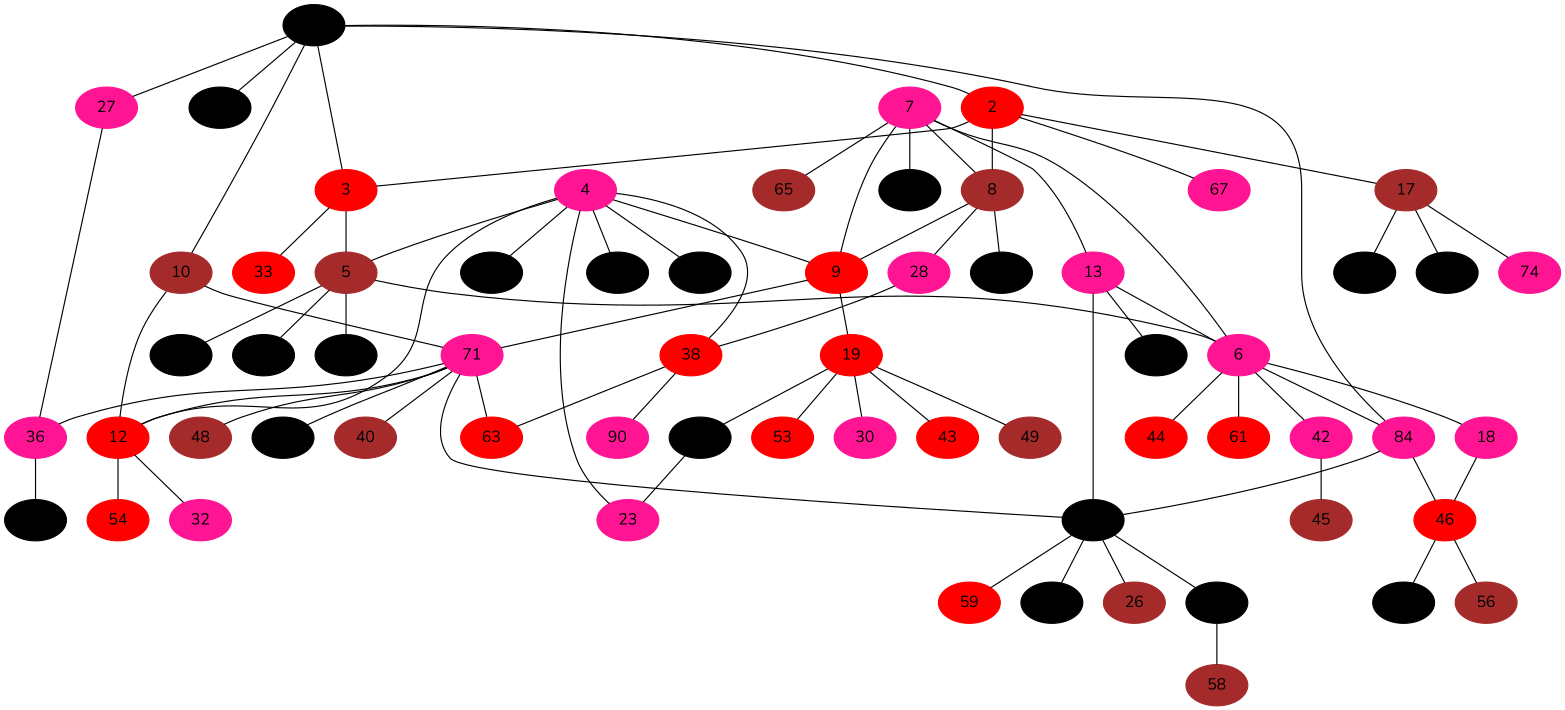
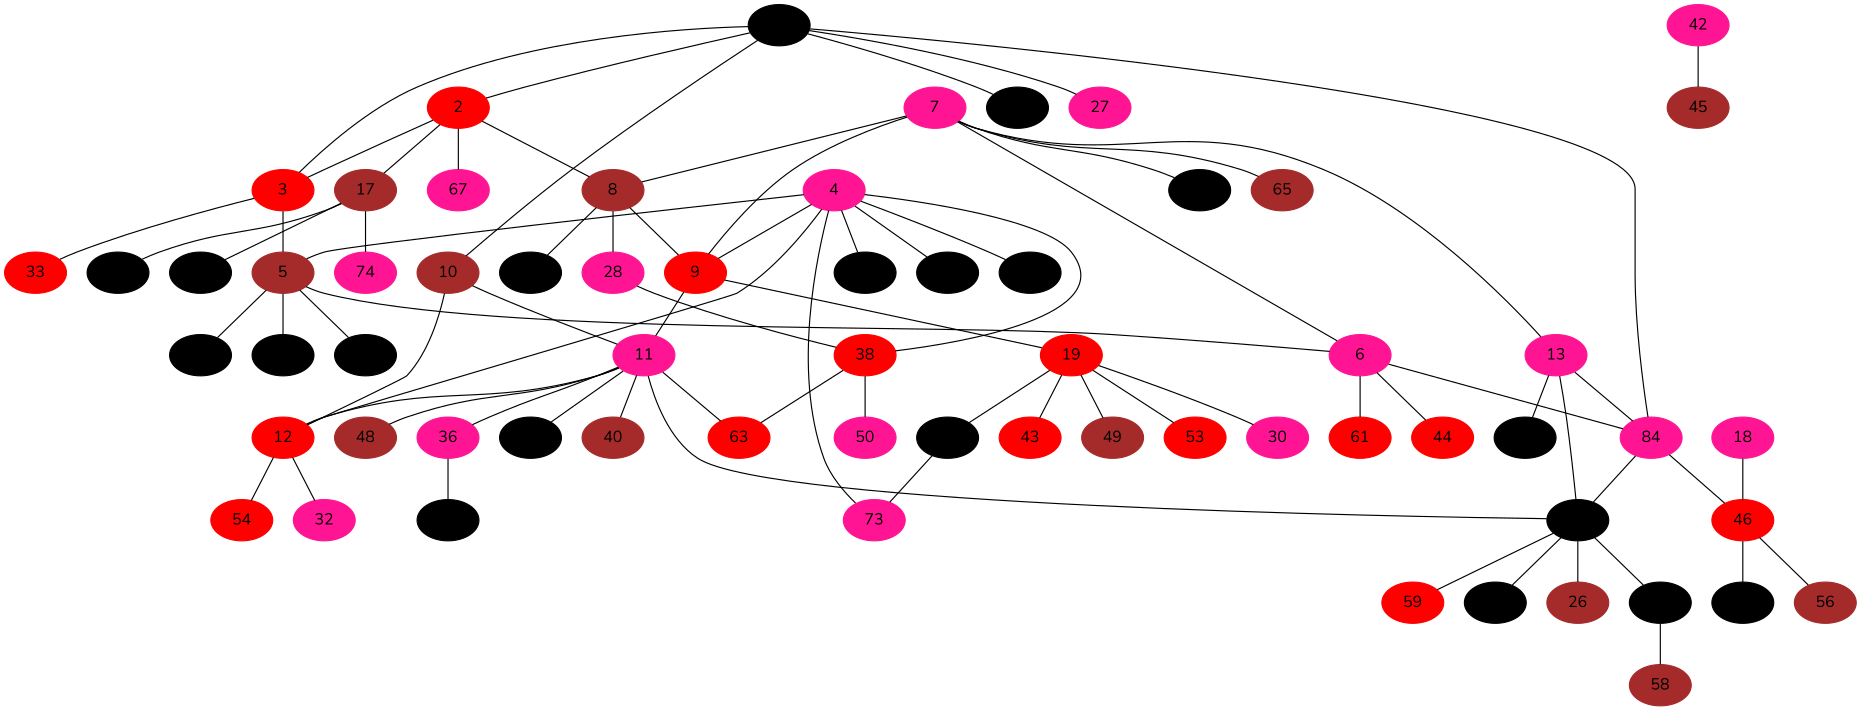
(71, 273) -> none
(1166, 314) -> (1604, 397)
(472, 355) -> (644, 355)
(1366, 390) -> none
(1280, 396) -> none
(618, 438) -> (865, 438)
(628, 520) -> (874, 520)
